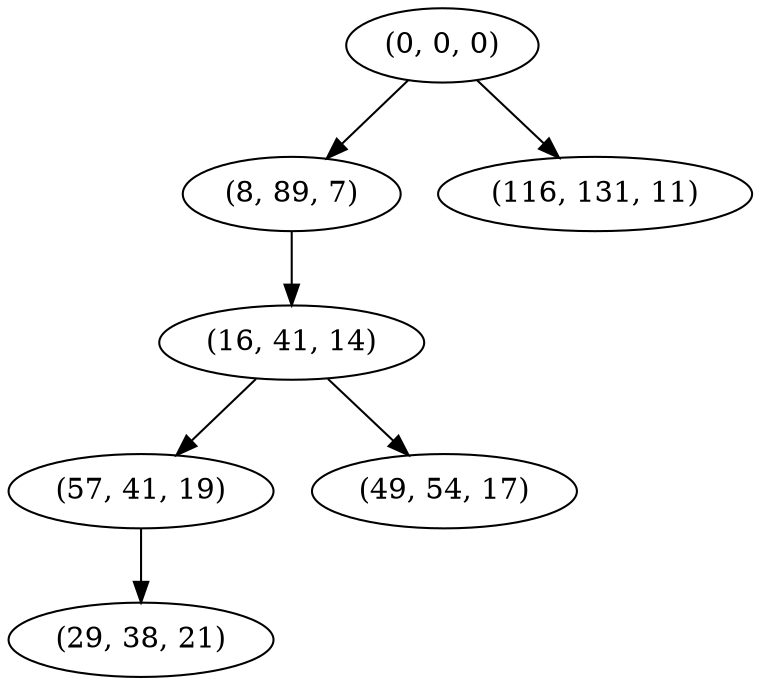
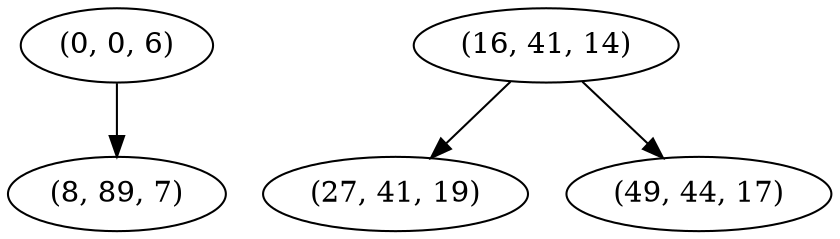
(442, 45) -> (117, 45)
(595, 194) -> none
(292, 258) -> none
(141, 491) -> (396, 194)
(444, 491) -> (699, 194)
(141, 640) -> none
